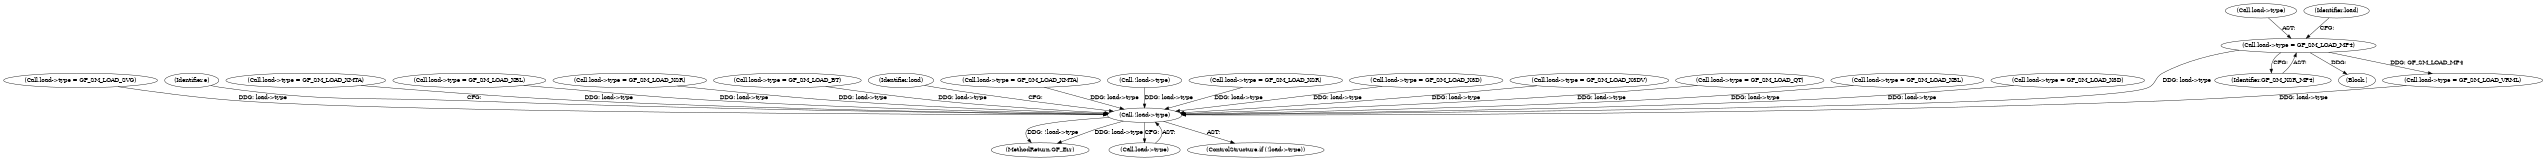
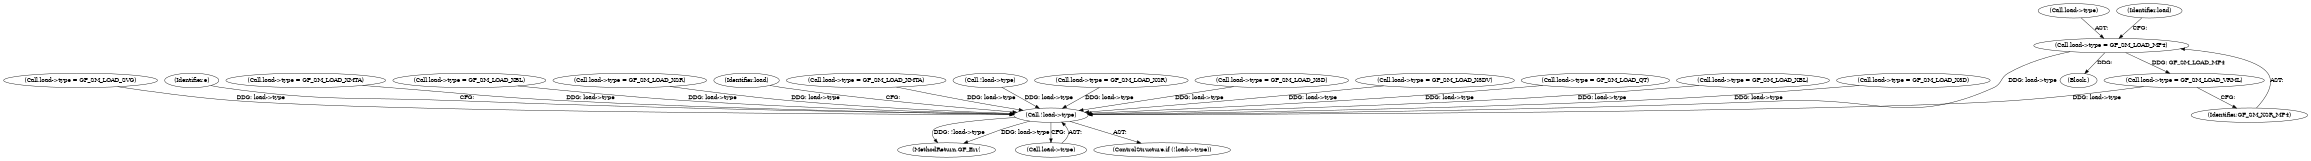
(2274, 59) -> (2215, 97)
(787, 80) -> none
